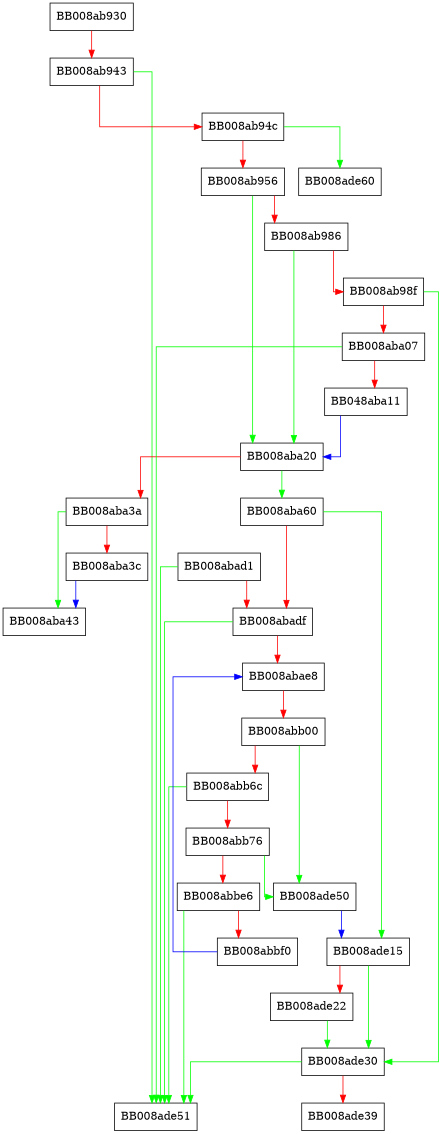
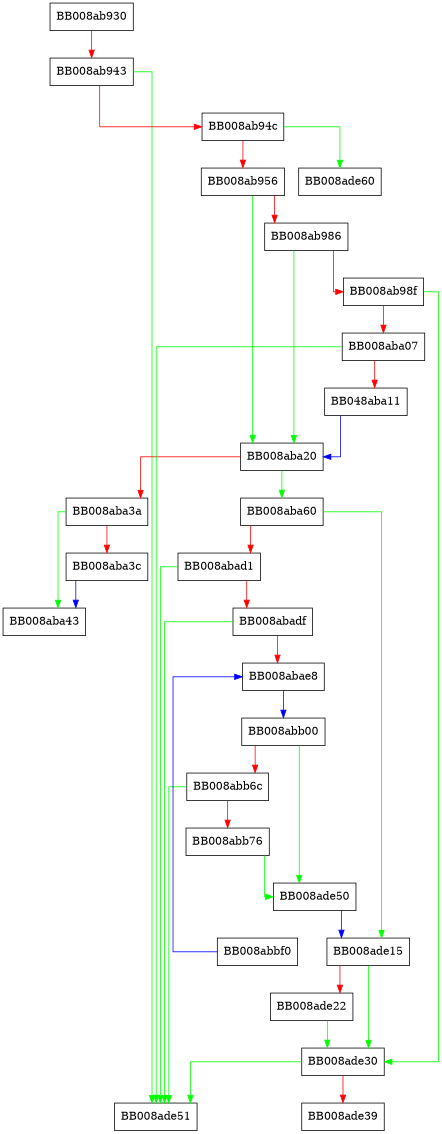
(286, 563) -> (251, 535)
(283, 700) -> (283, 700)
(218, 897) -> none
